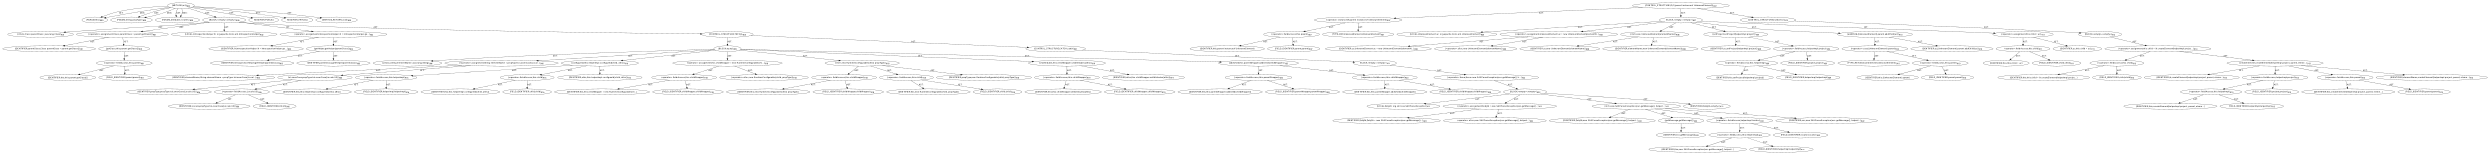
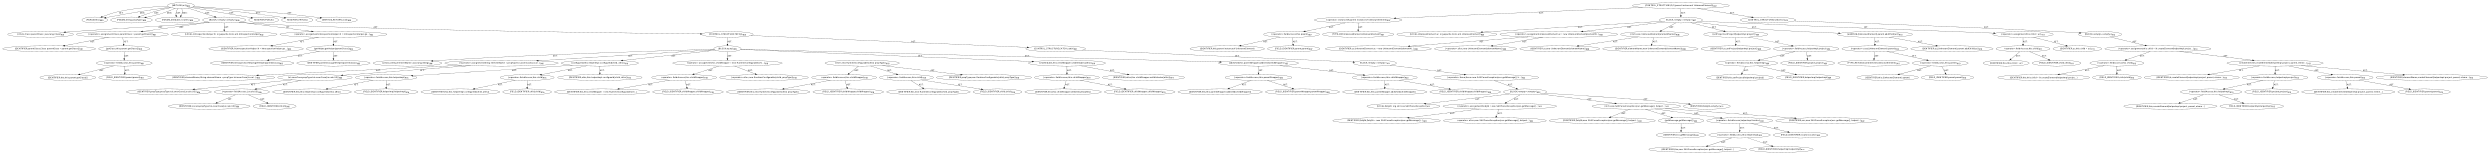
(789, 55) -> none
